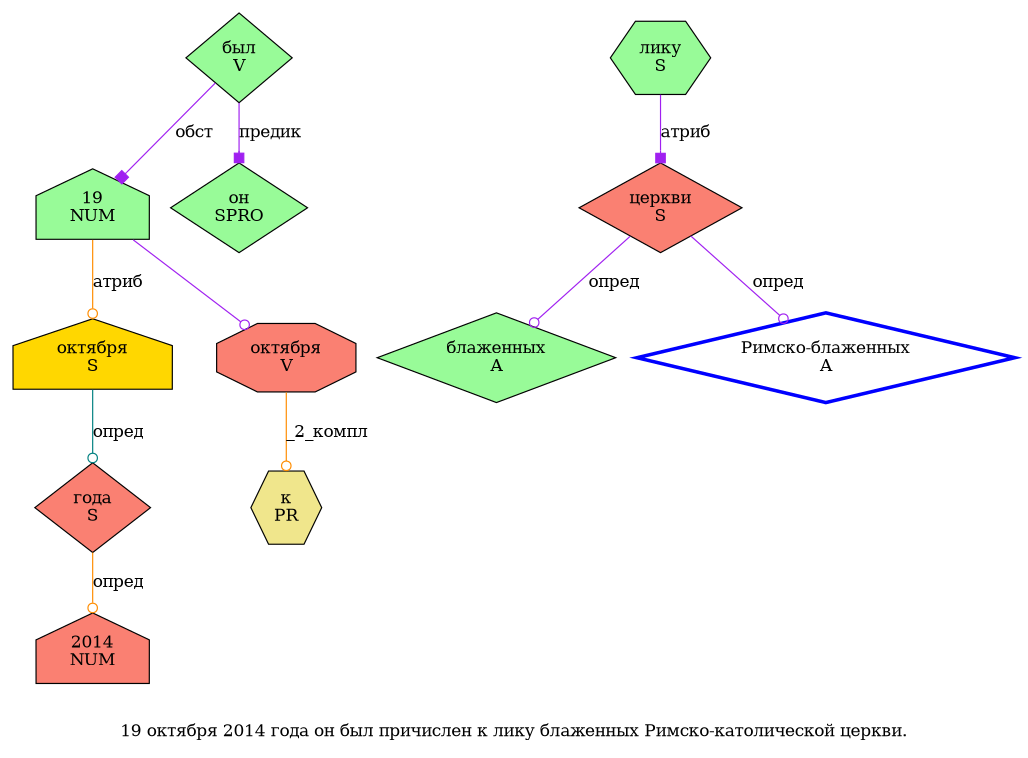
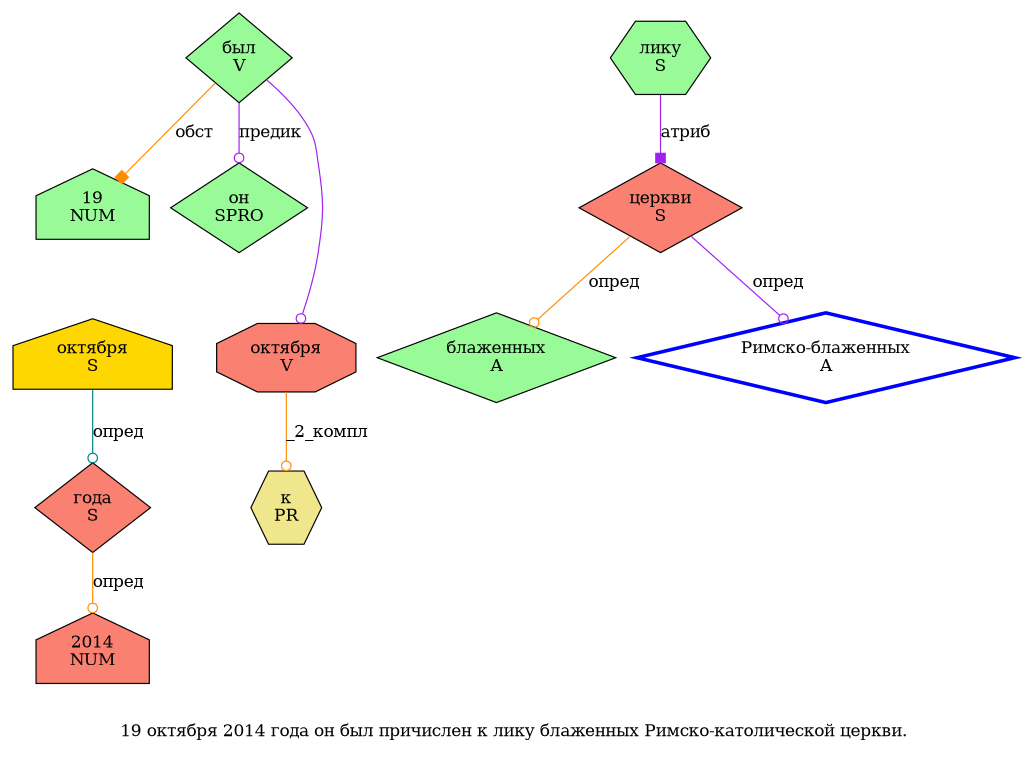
(171, 128) -> (171, 128)
(239, 128) -> (239, 128)
(93, 274) -> none
(584, 278) -> (584, 278)
(187, 281) -> (322, 189)
